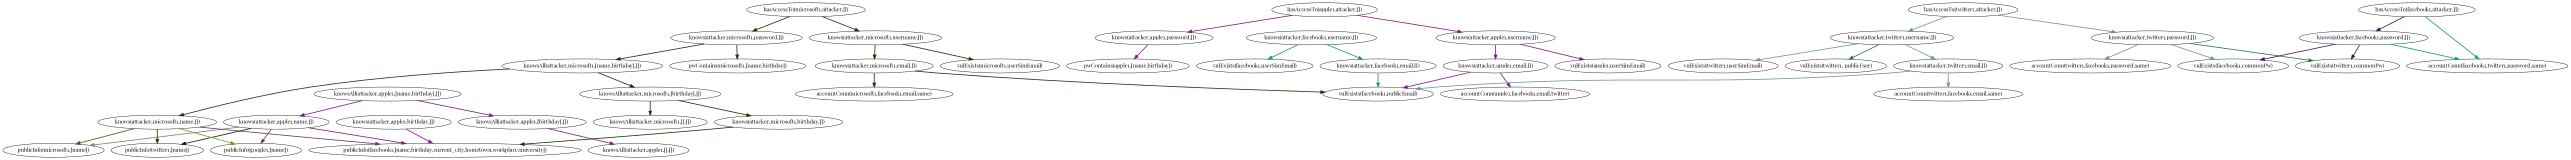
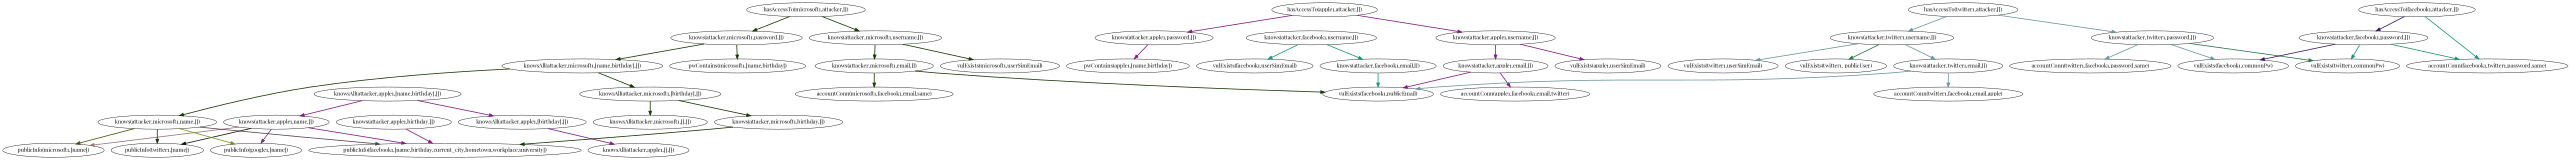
(2357, 50) -> (2357, 50)
(1948, 94) -> (1948, 94)
